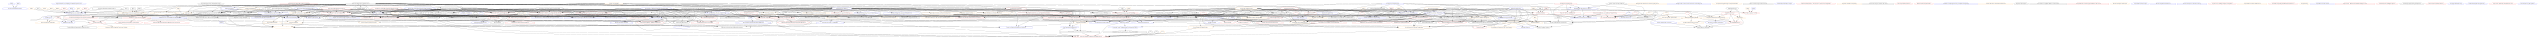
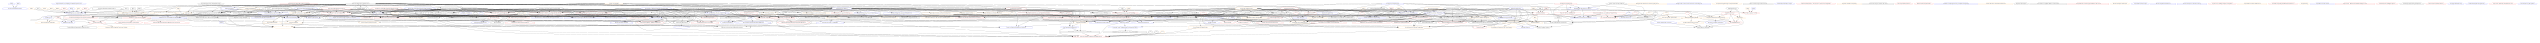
none -> (727, 23)
